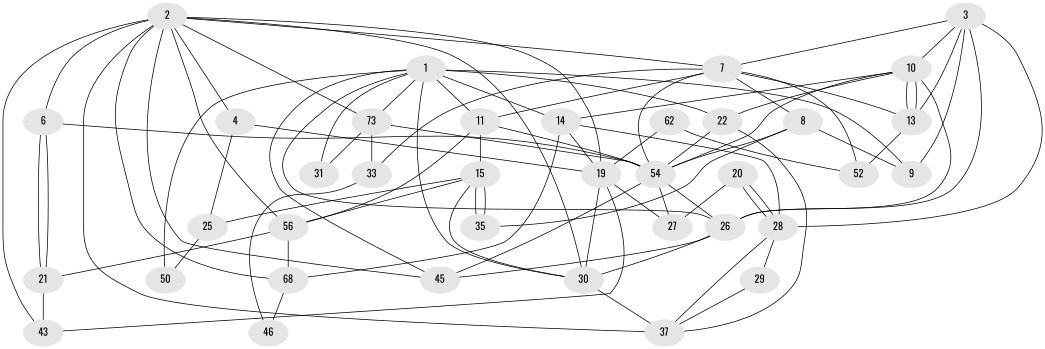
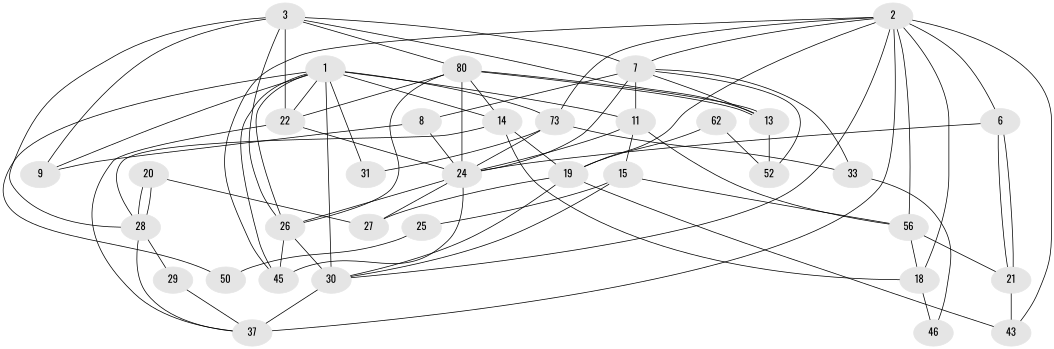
none -> (285, 69)
(912, 69) -> (462, 69)
(235, 122) -> none
(656, 175) -> (462, 175)
(480, 227) -> none
(288, 280) -> (920, 280)
